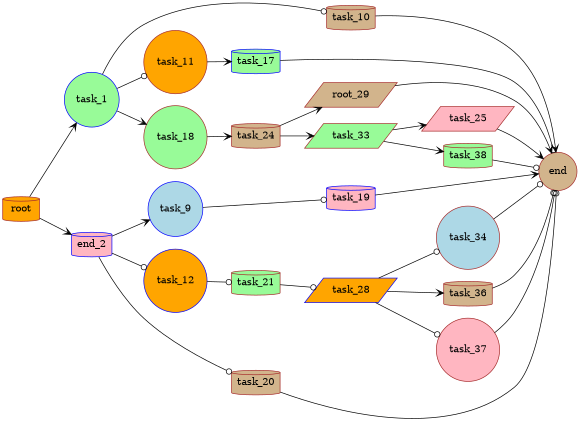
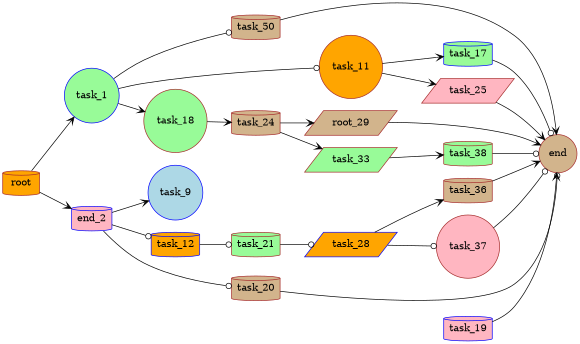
(351, 18) -> (256, 27)
(406, 128) -> (406, 78)
(262, 204) -> none
(468, 238) -> none
(533, 250) -> (513, 173)
(175, 281) -> (175, 245)
